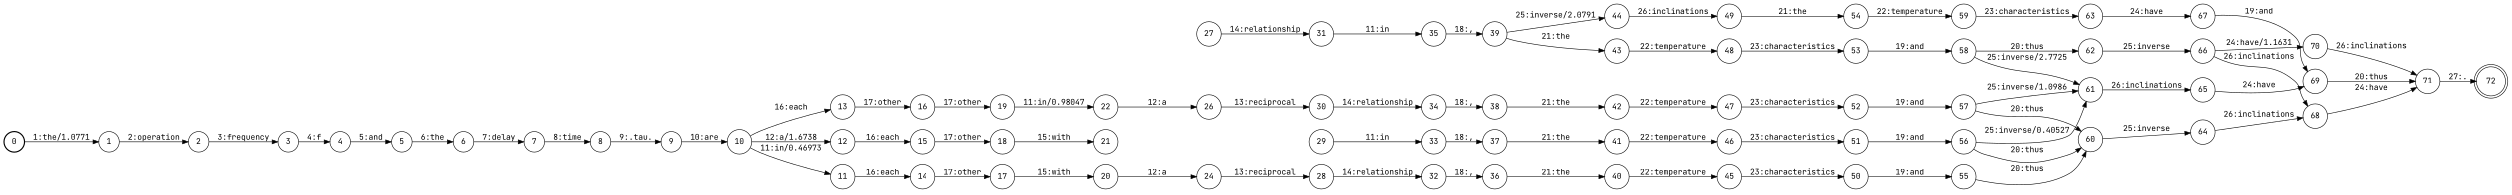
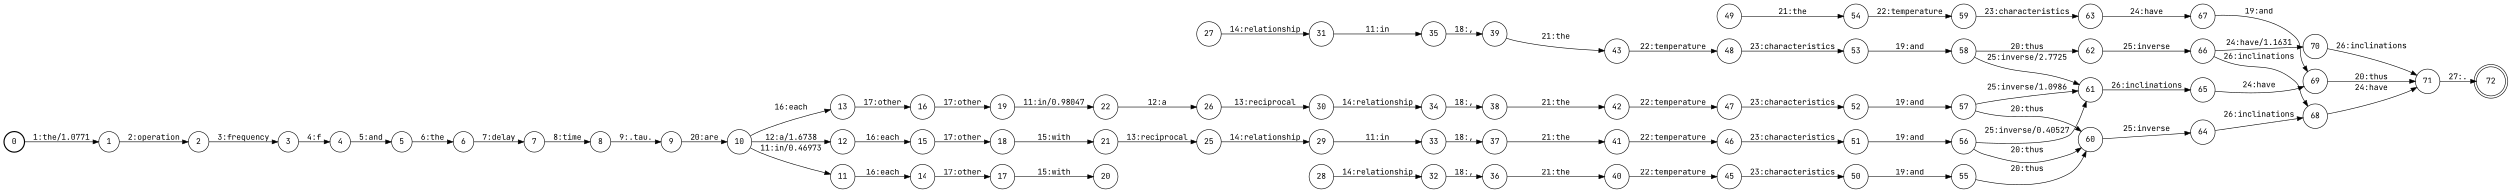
(1617, 16) -> none
(704, 138) -> (704, 138)
none -> (1209, 142)
(1209, 177) -> none
